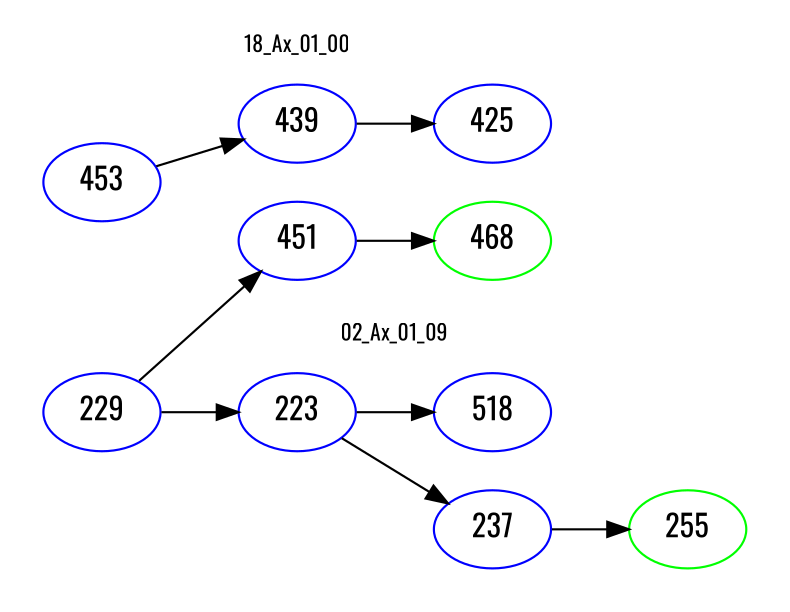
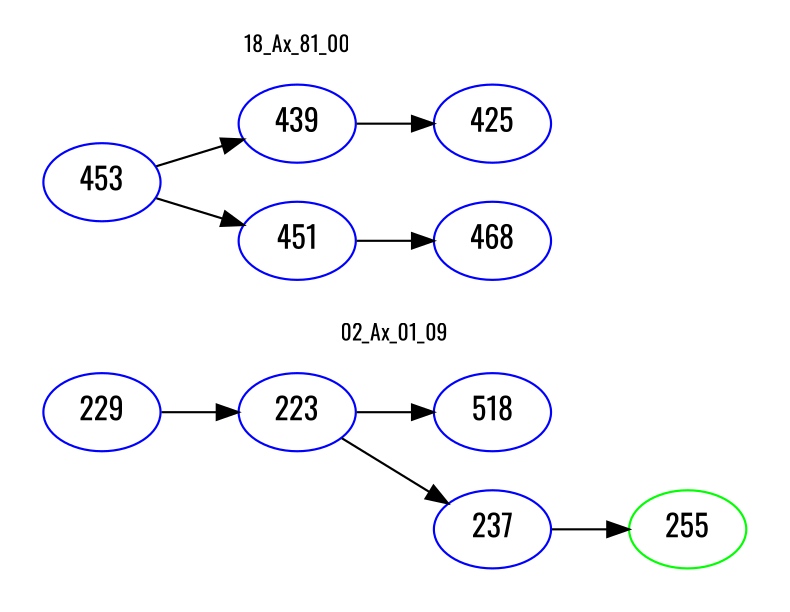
(297, 47) -> (297, 47)
(492, 241) -> (492, 241)
(192, 333) -> (189, 208)
